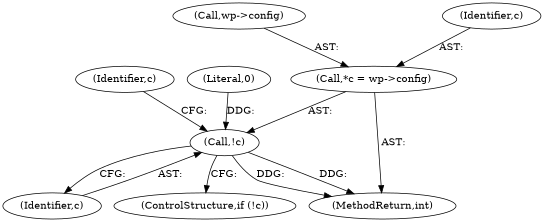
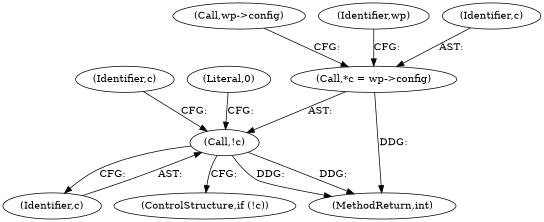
none -> (374, 16)
(329, 48) -> (329, 48)
(242, 111) -> (242, 111)
(395, 143) -> (395, 143)
